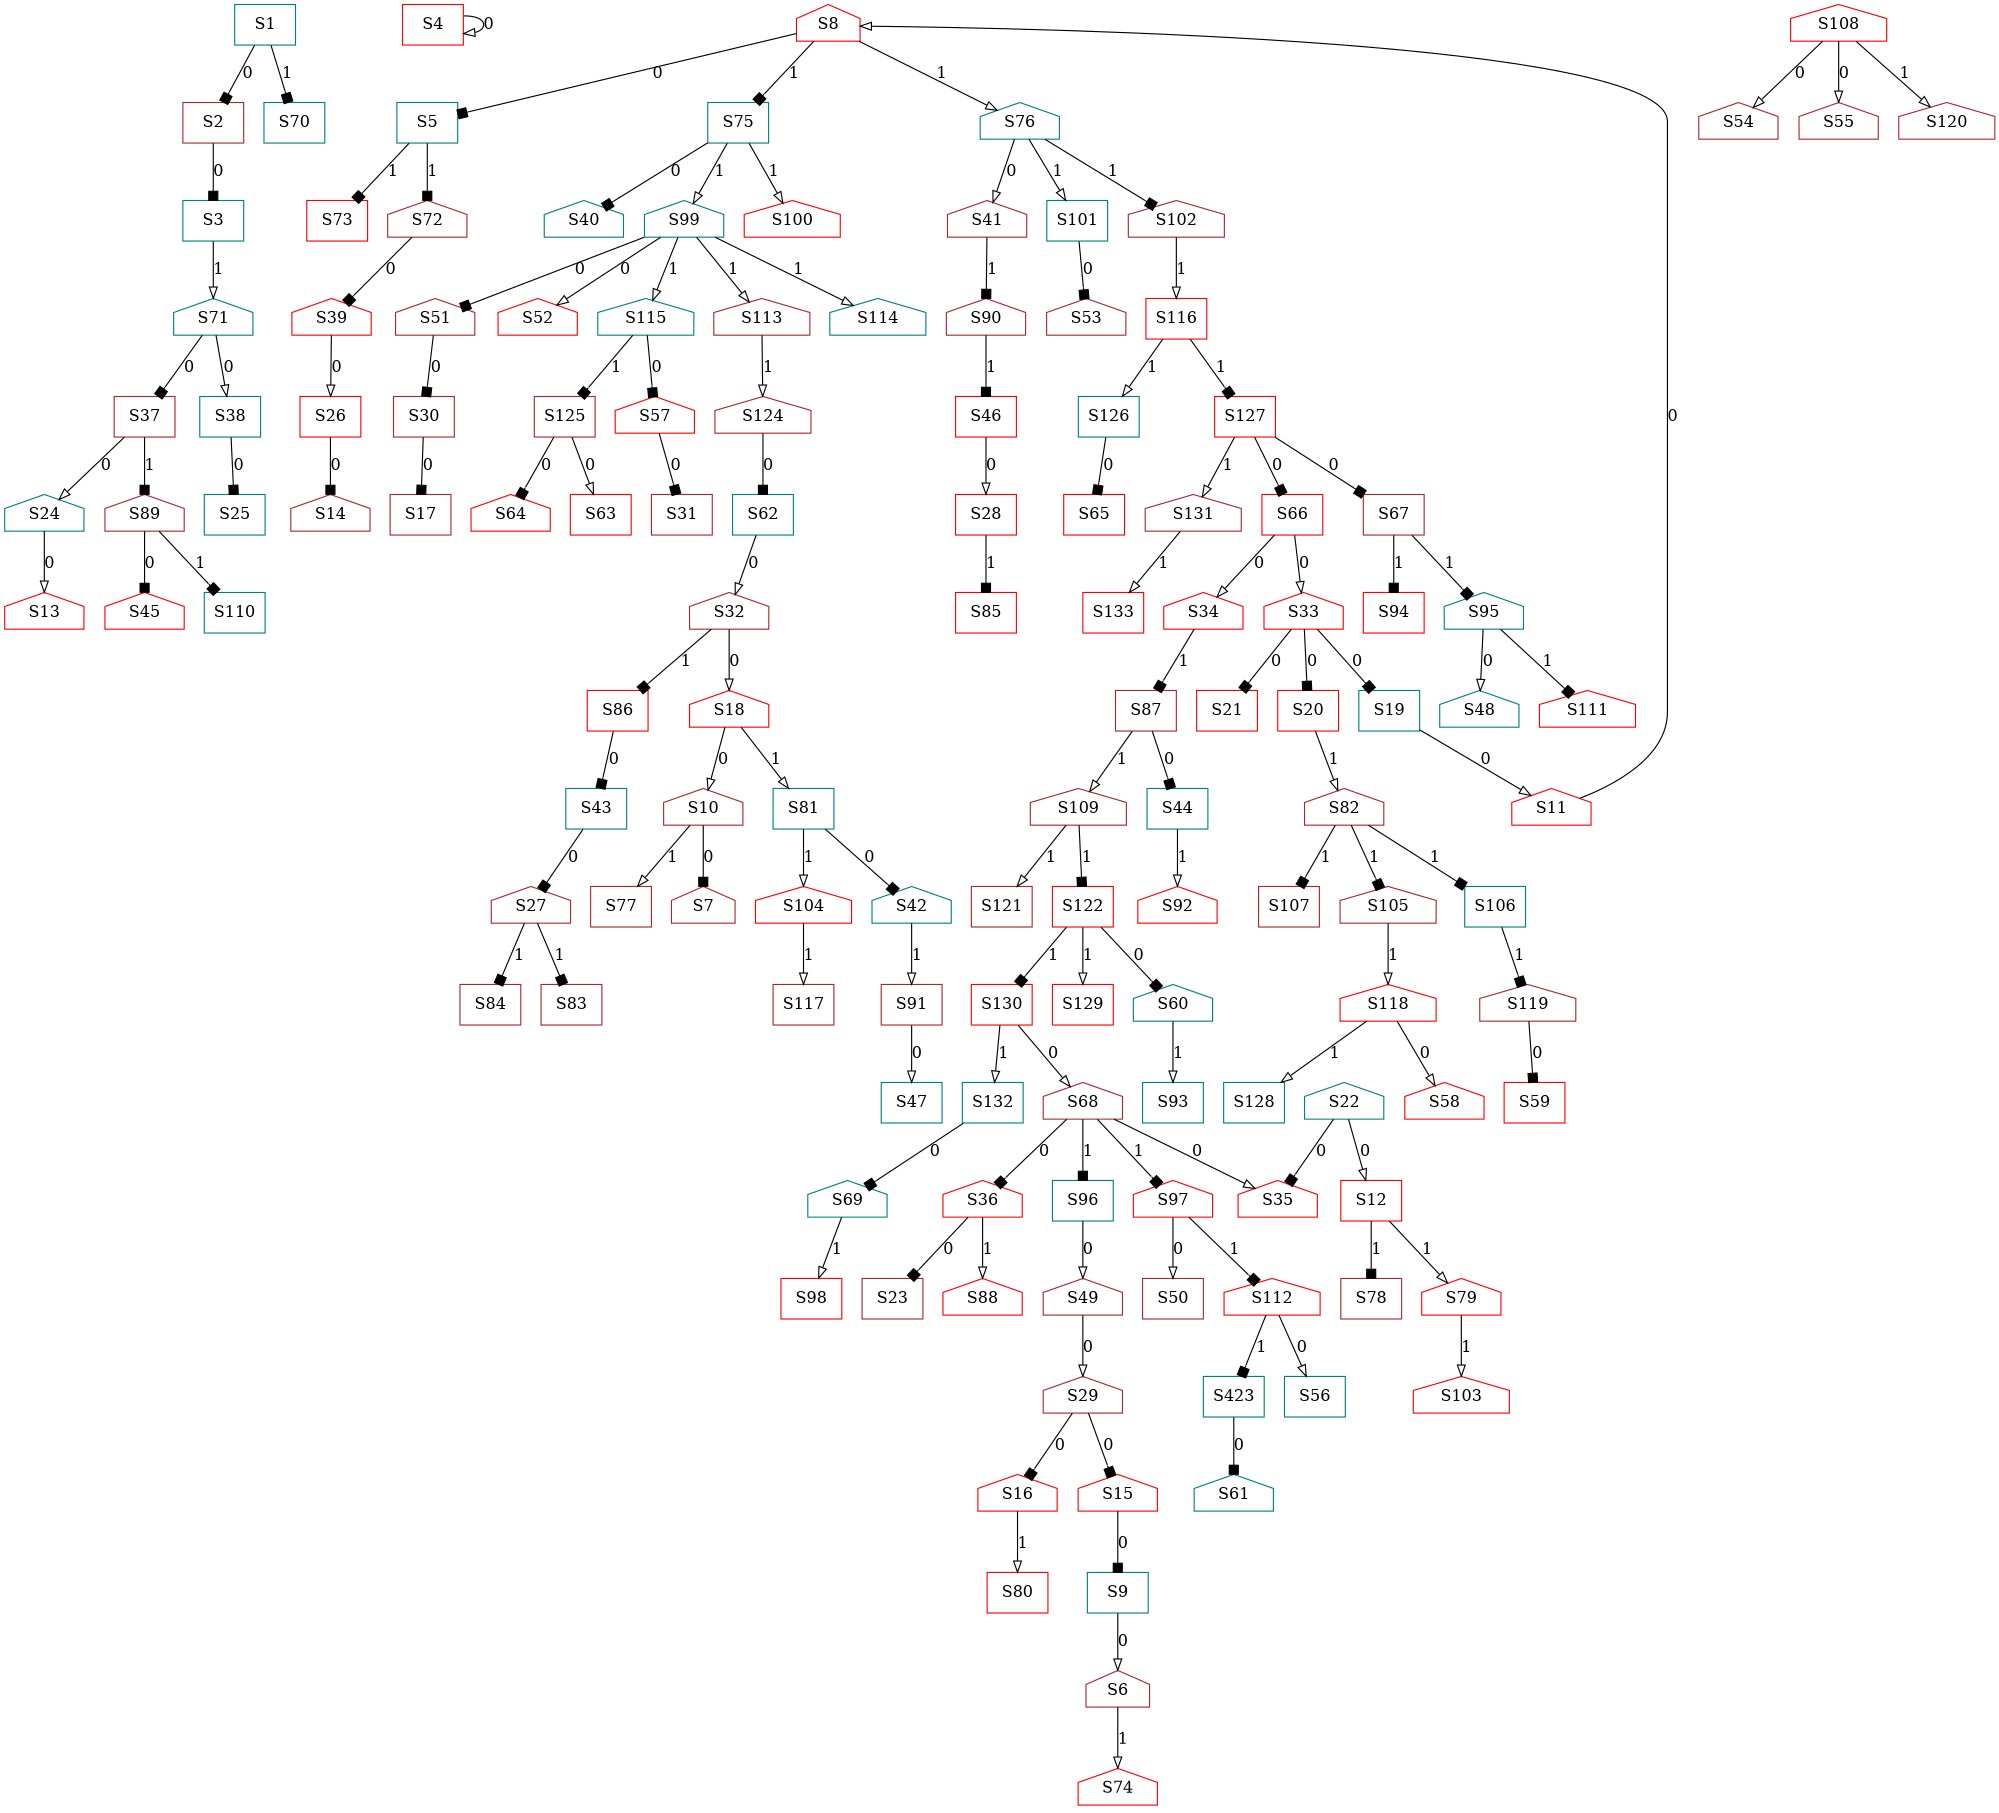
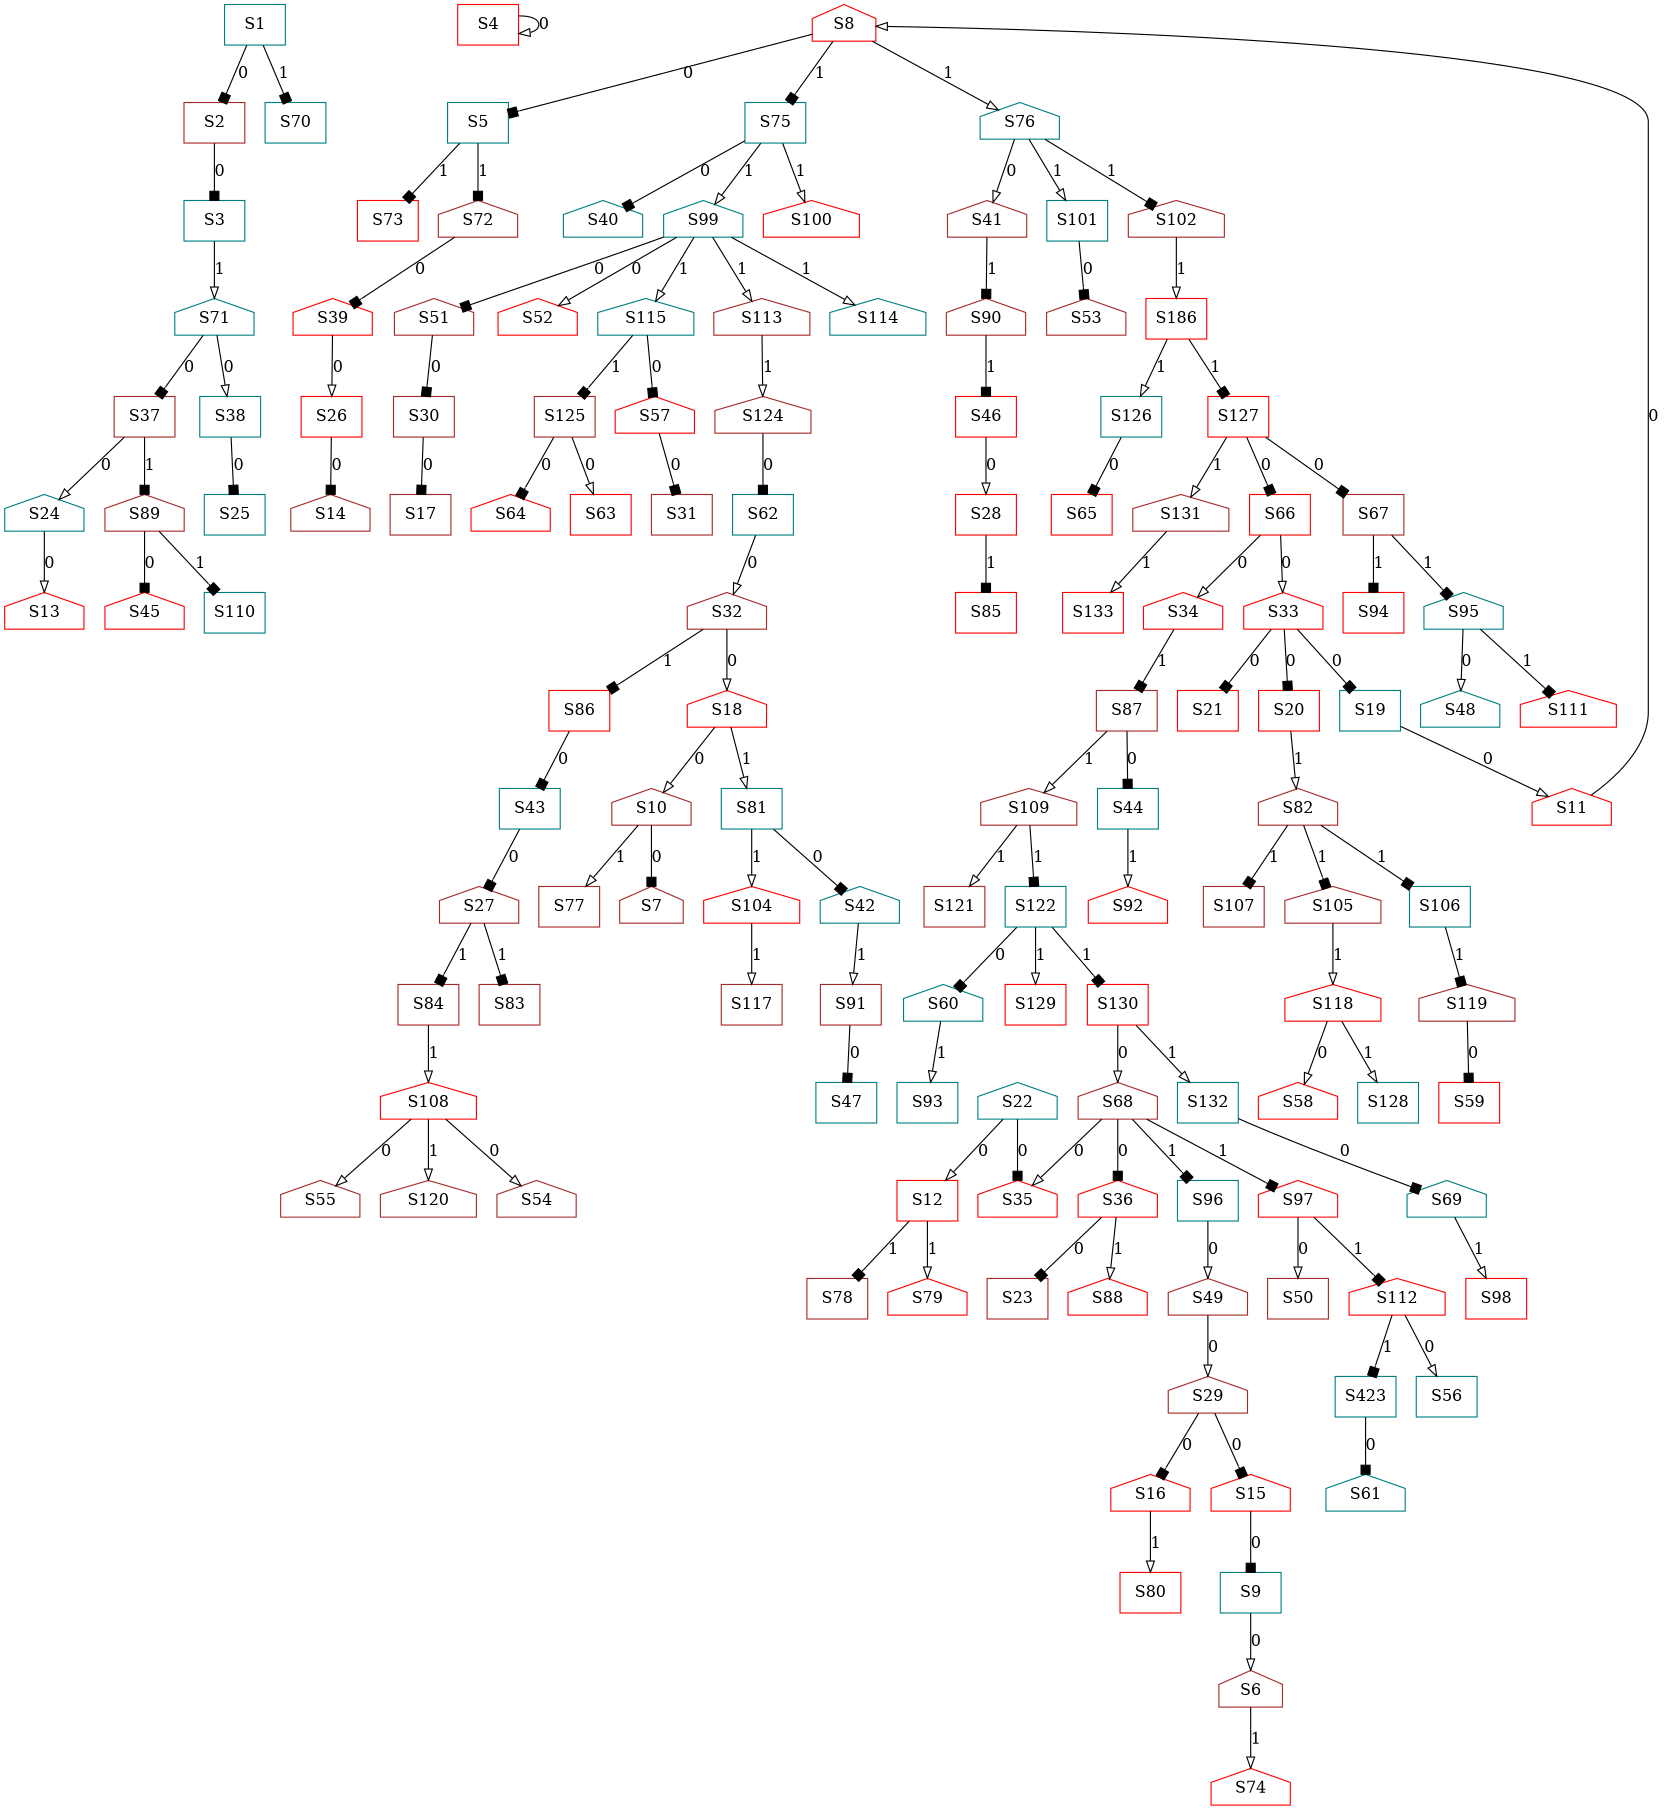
(1176, 319) -> (1176, 319)
(1083, 907) -> (1036, 907)
none -> (428, 1048)
(912, 1048) -> (849, 1048)
(1461, 1397) -> none
